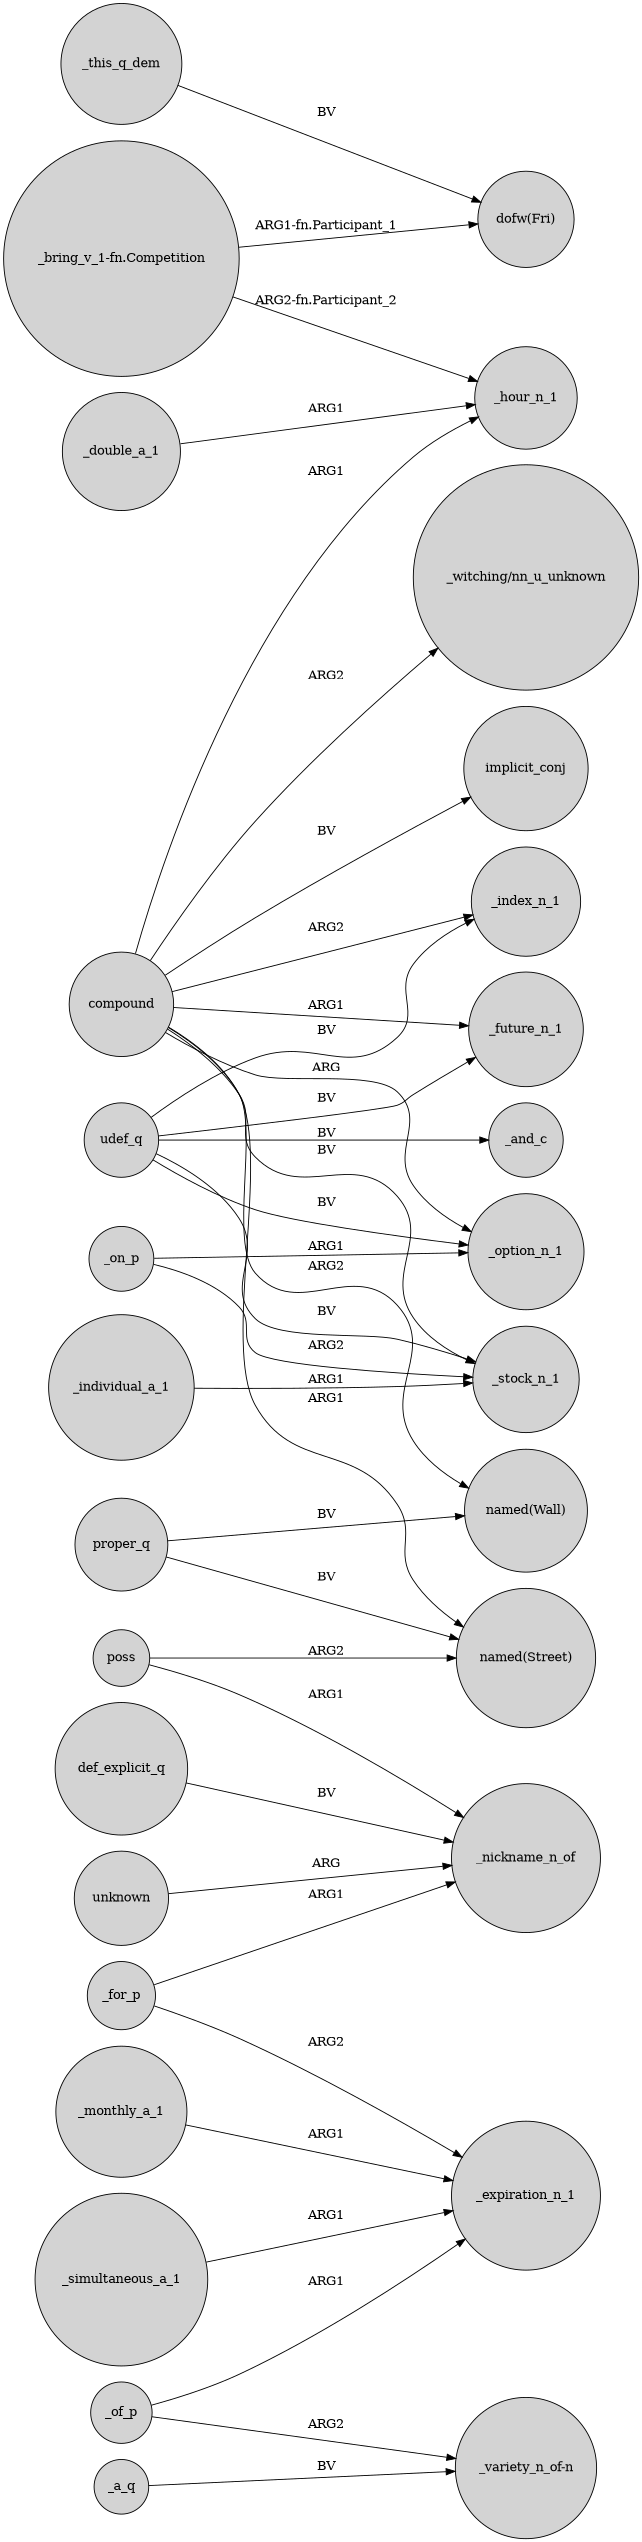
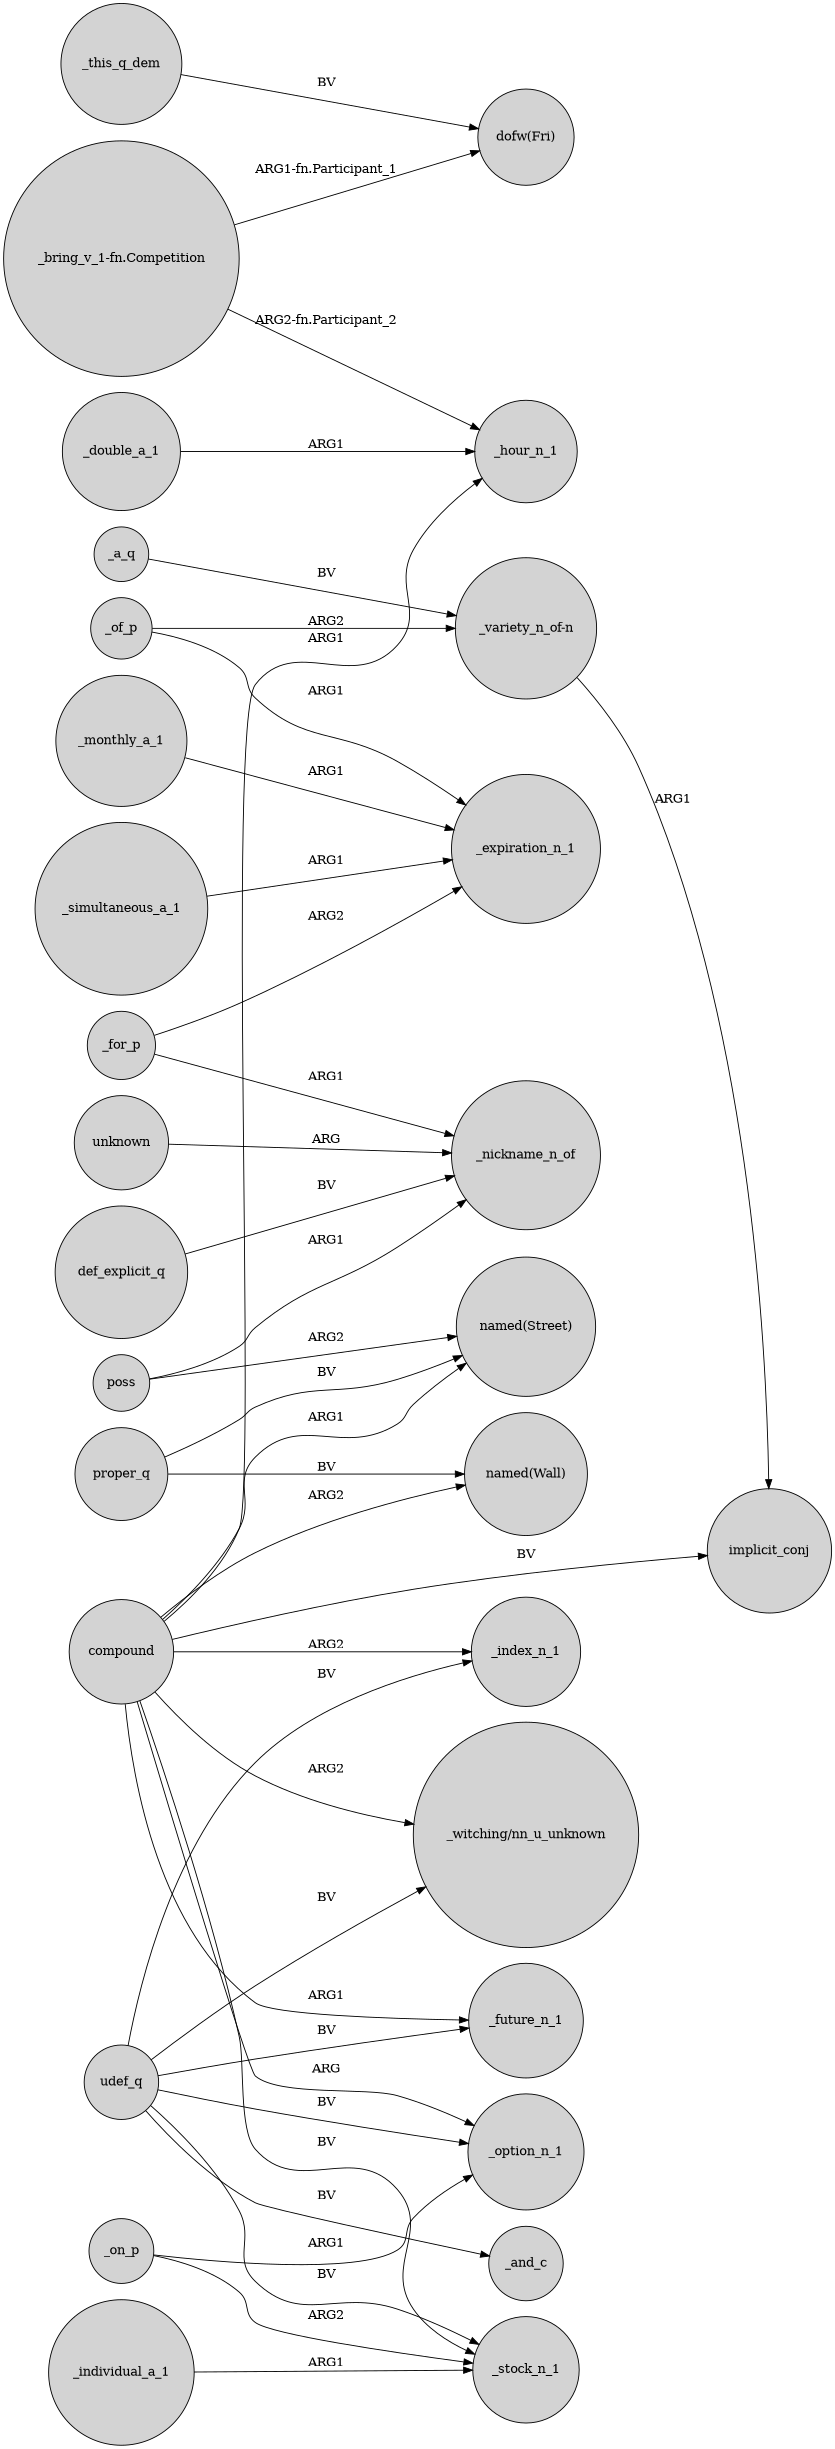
none -> (728, 1063)
none -> (281, 1970)
